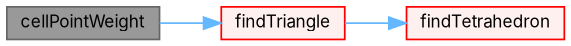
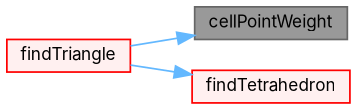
(182, 23) -> (154, 42)
